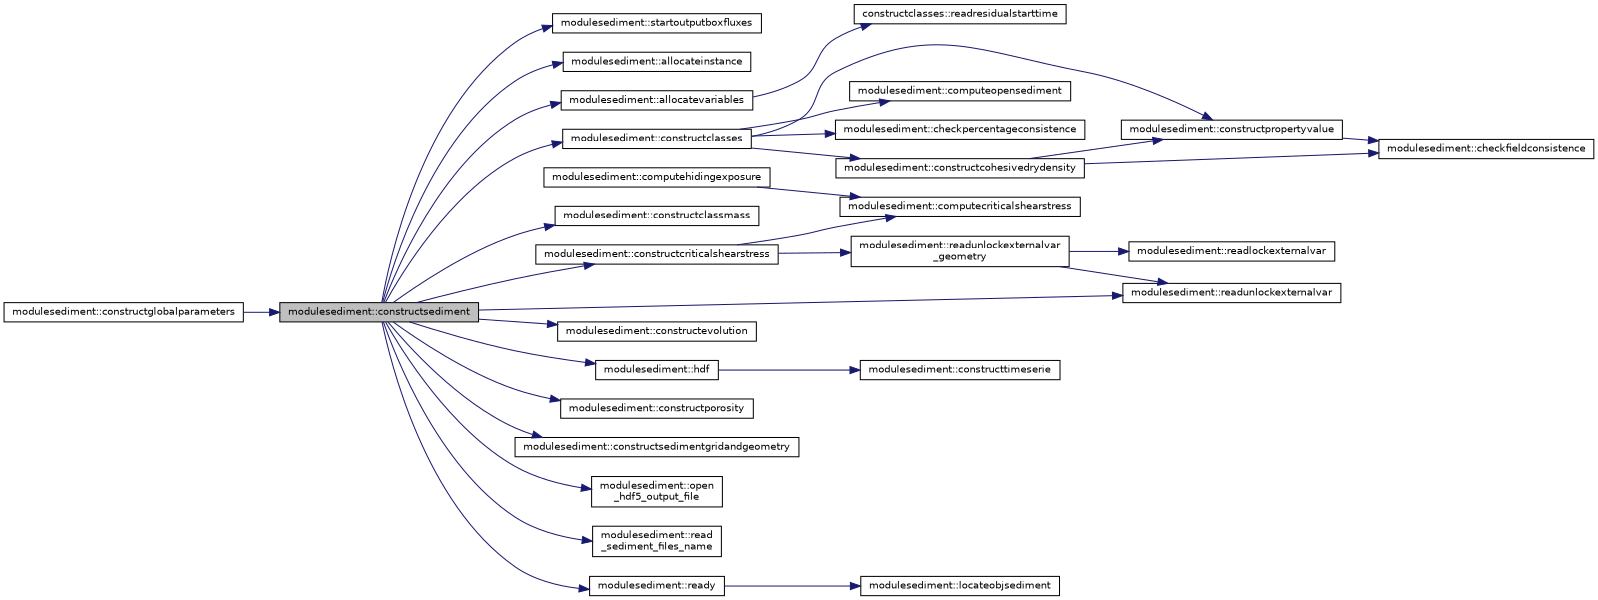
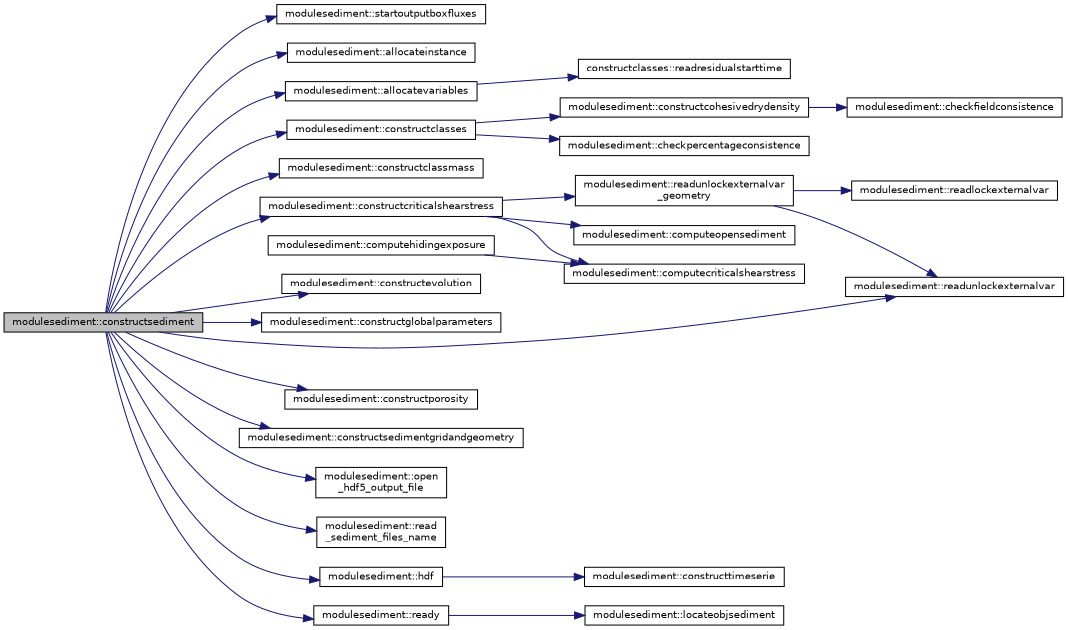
(814, 116) -> (528, 221)
(1232, 130) -> none
(257, 312) -> (227, 322)
